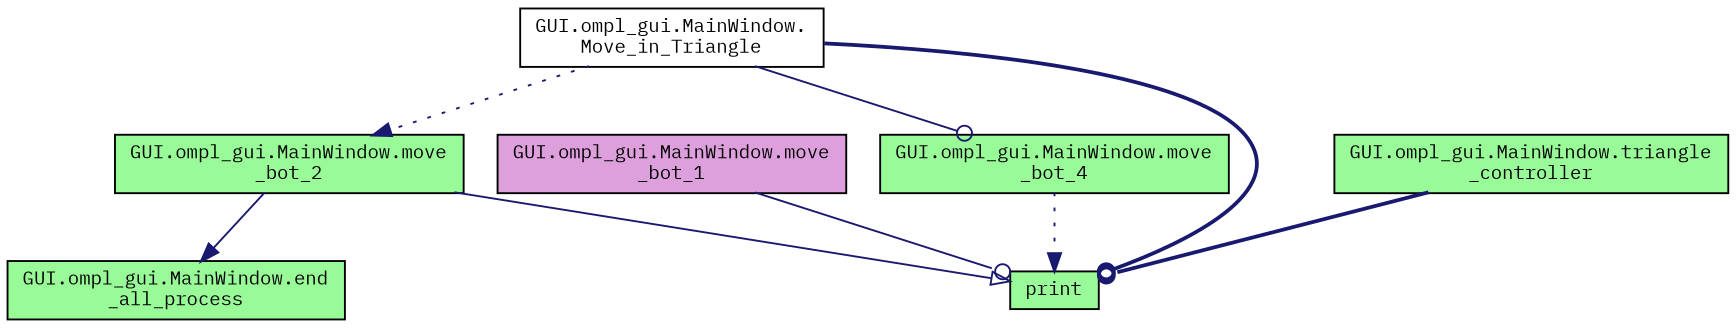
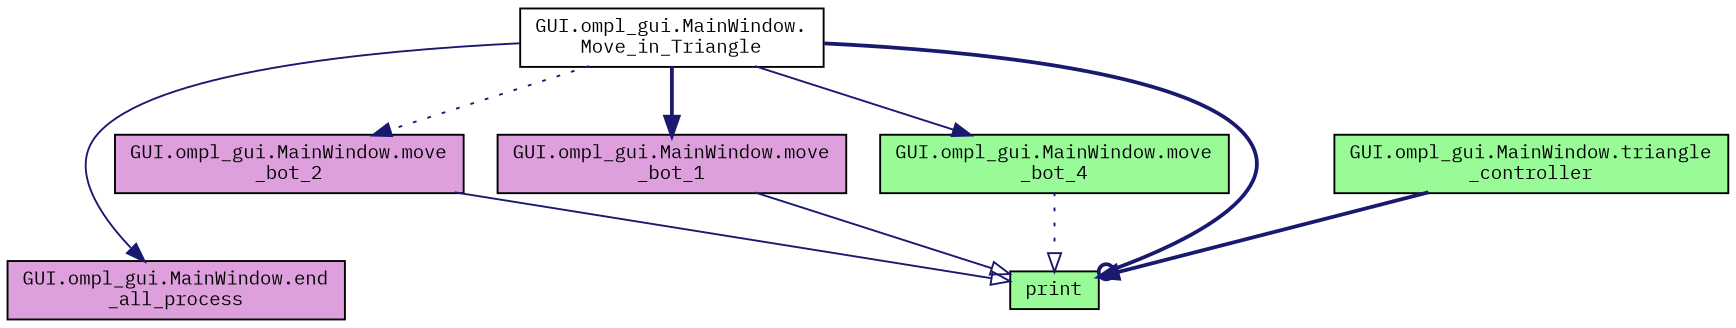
none -> (672, 91)
(856, 99) -> (856, 99)
(289, 164) -> (289, 164)
(239, 220) -> (238, 75)
(1055, 222) -> (1055, 222)
(873, 230) -> (873, 230)
(1273, 232) -> (1273, 232)
(176, 290) -> (176, 290)
